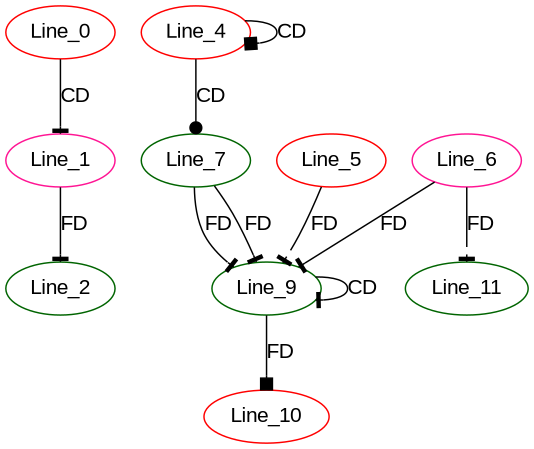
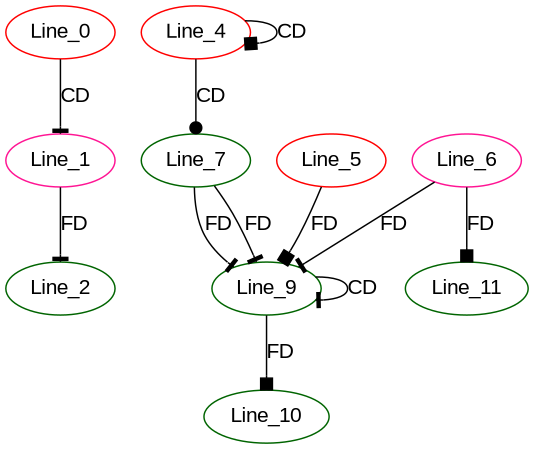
(467, 217) -> (467, 217)
(307, 219) -> (307, 219)
(267, 417) -> (267, 417)
